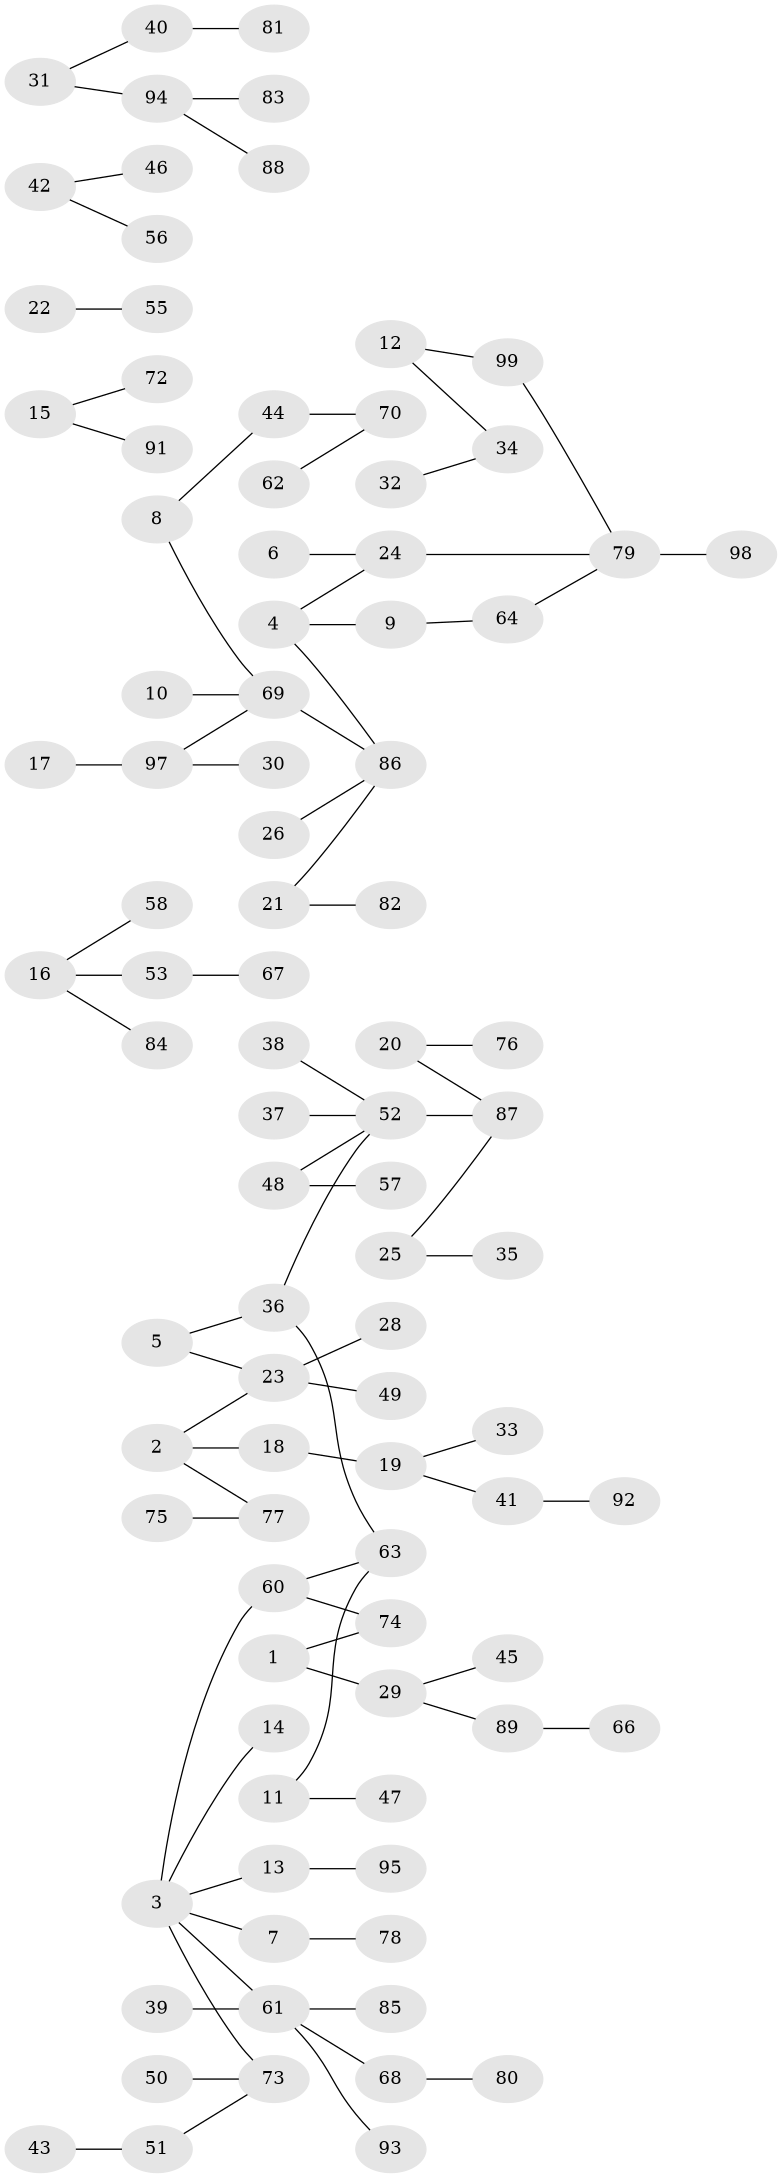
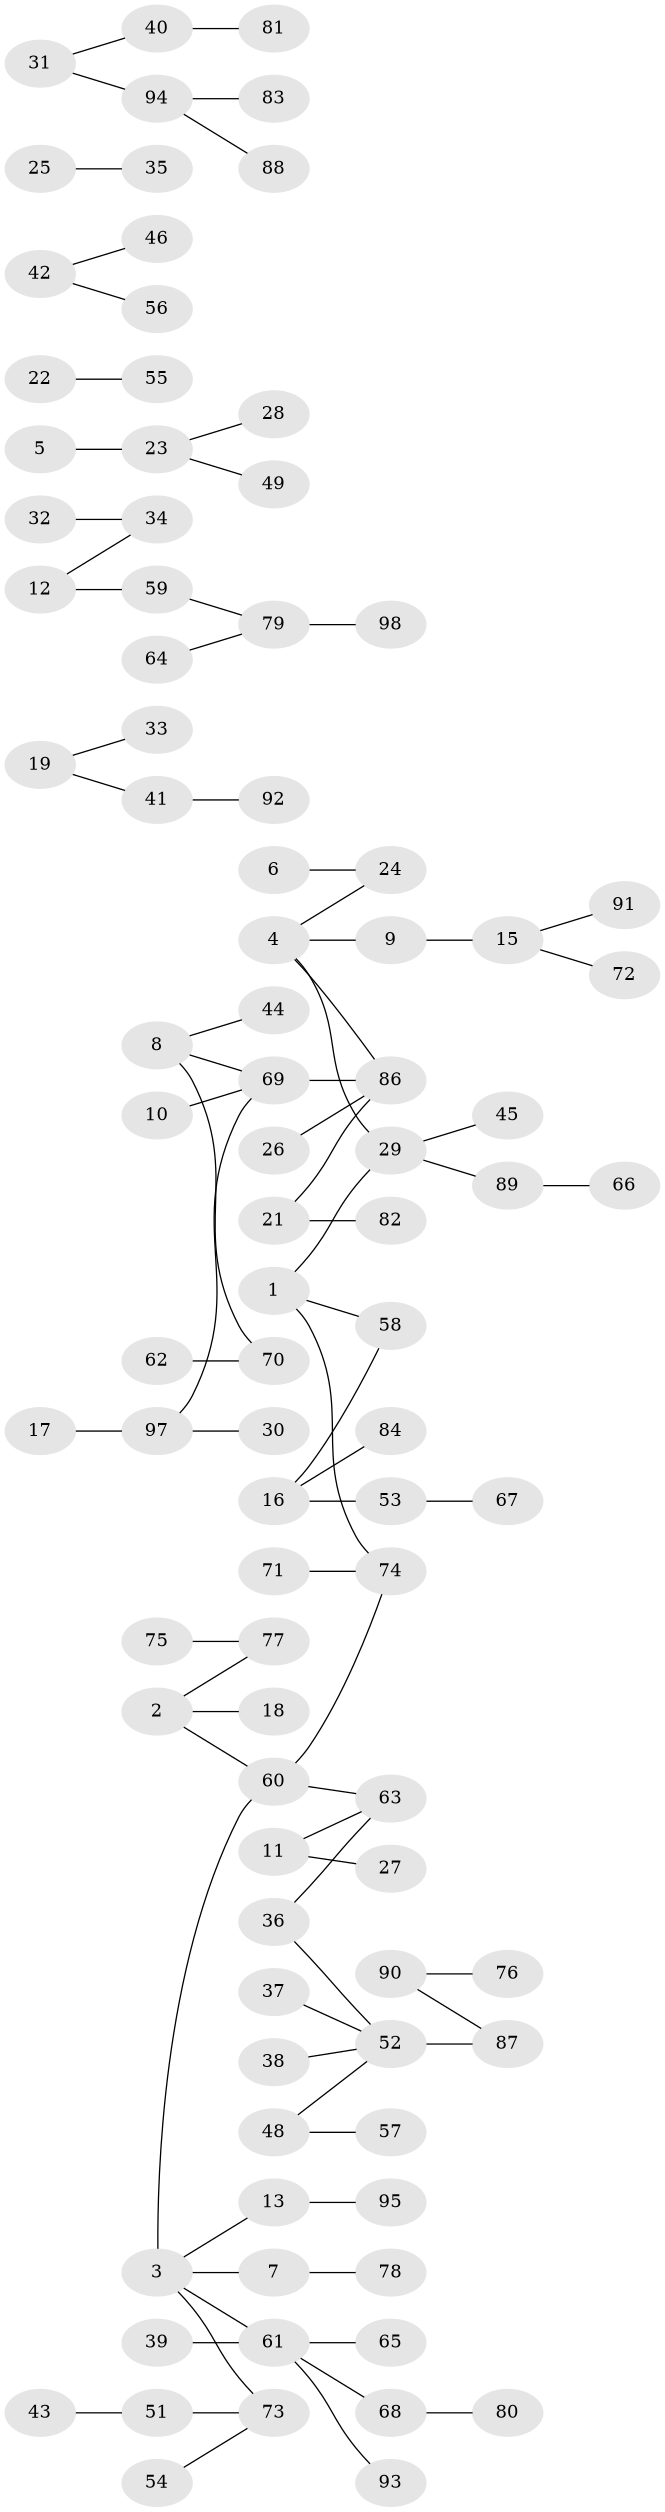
(508, 362) -> (157, 590)
(333, 414) -> (214, 1152)
(508, 555) -> none
(450, 622) -> (450, 940)
none -> (332, 1045)
(391, 1045) -> (391, 1974)
(453, 1188) -> none
none -> (333, 1308)
(216, 1325) -> none
(216, 1413) -> (216, 1747)
(332, 1457) -> none
none -> (274, 1571)
(274, 1728) -> none
(391, 1799) -> (391, 1869)
(391, 2009) -> (391, 2343)
(157, 2079) -> (157, 2483)
